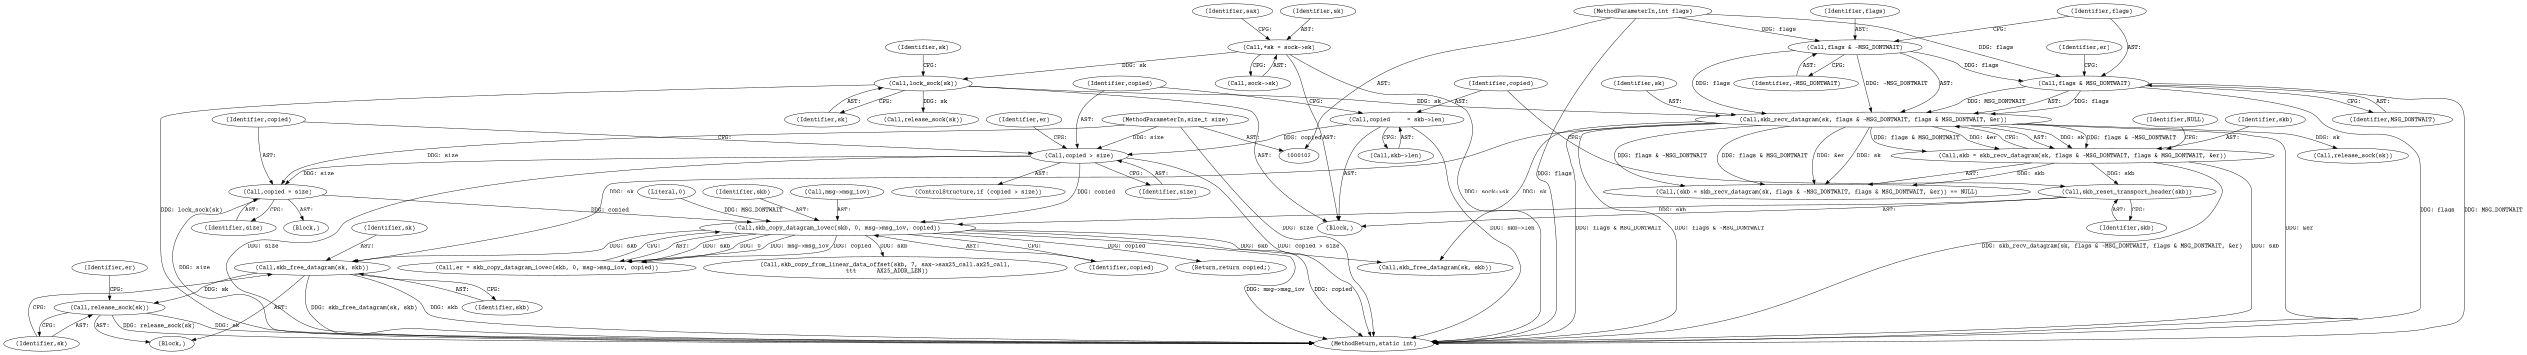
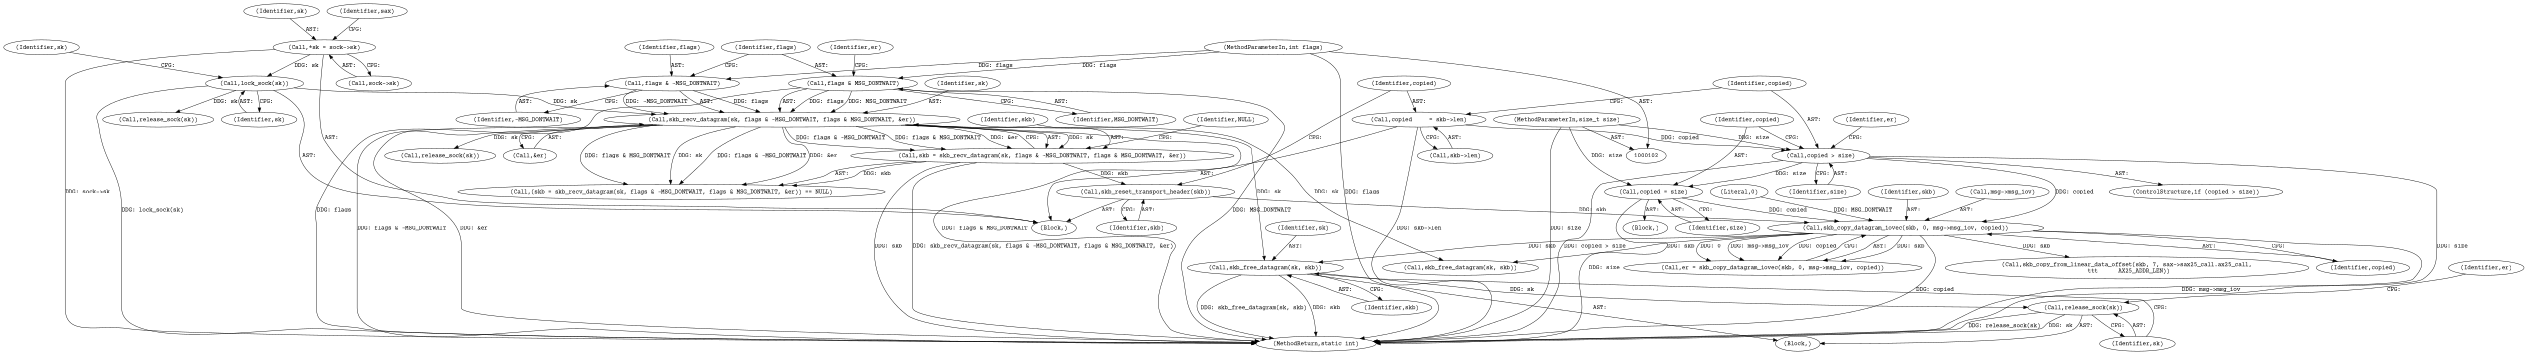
(1964, 68) -> none
none -> (530, 156)
(1231, 268) -> none
